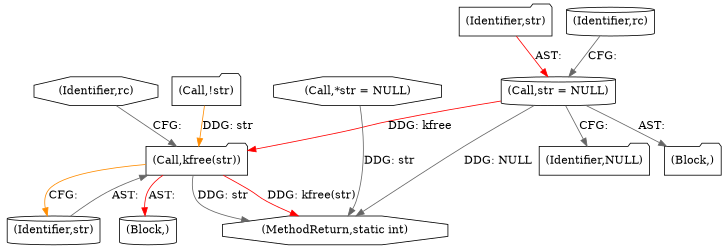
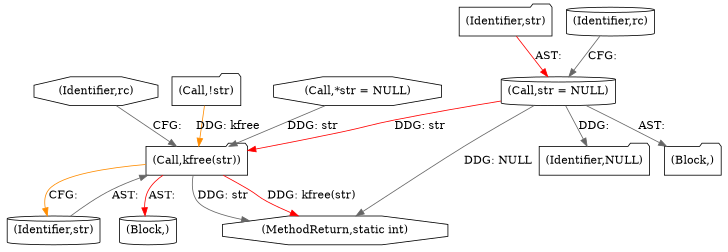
(228, 126) -> (228, 126)
(420, 126) -> (420, 126)
(596, 126) -> (596, 126)
(363, 158) -> (281, 124)
